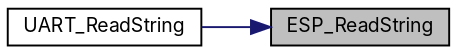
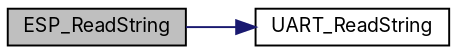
(226, 27) -> (211, 27)
